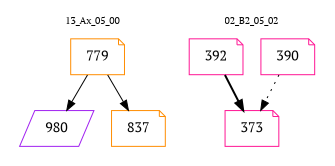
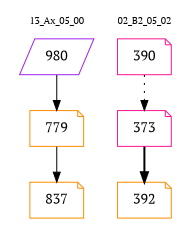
(216, 57) -> (144, 200)
(80, 88) -> (57, 88)
(232, 88) -> (144, 159)
